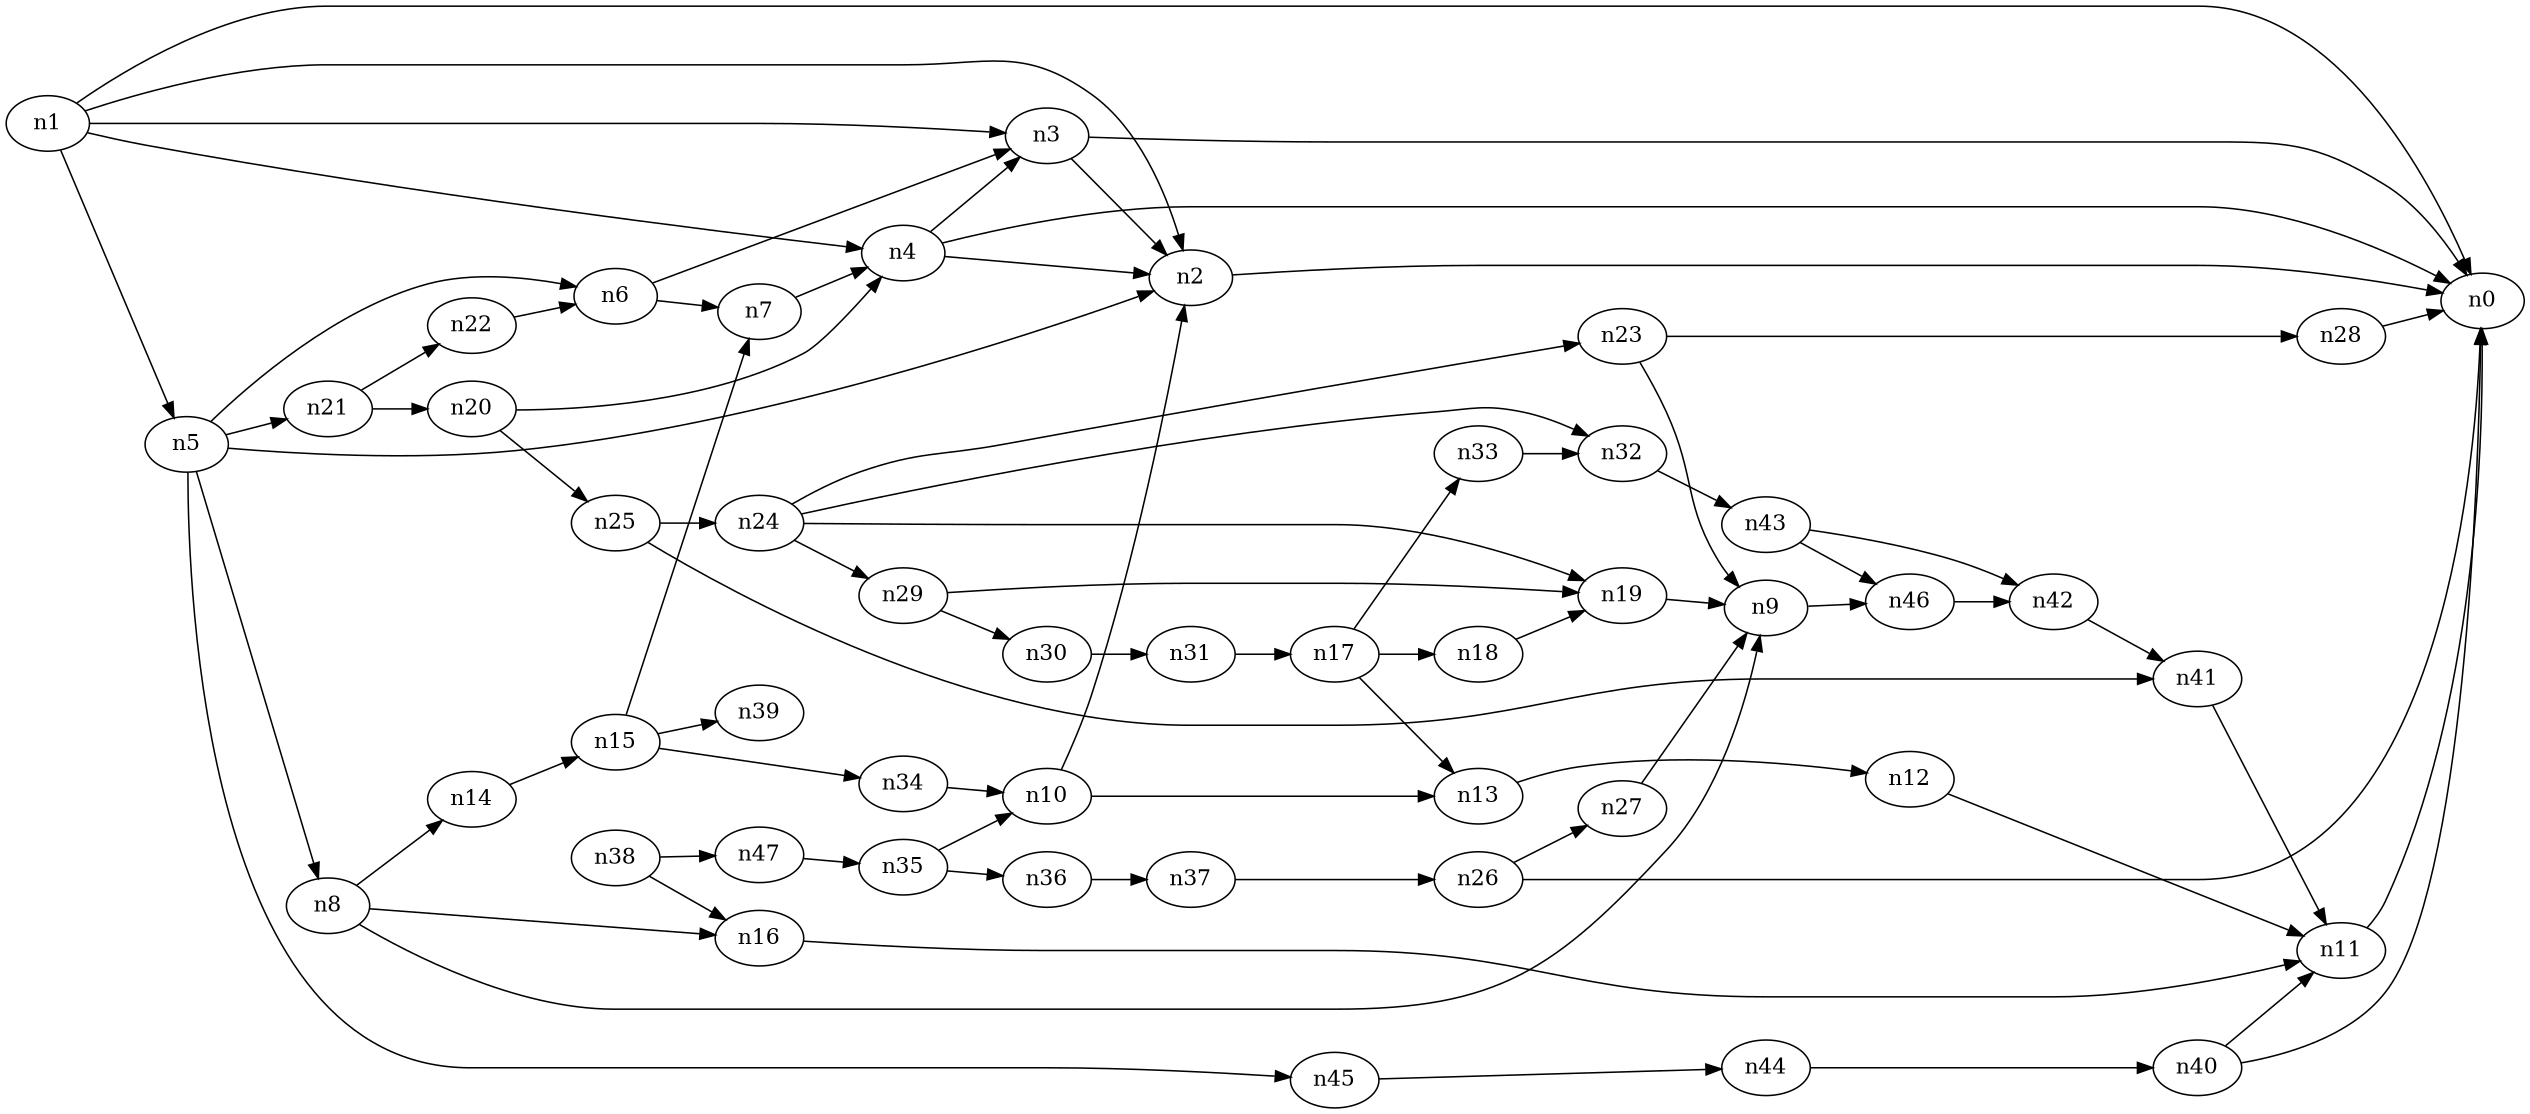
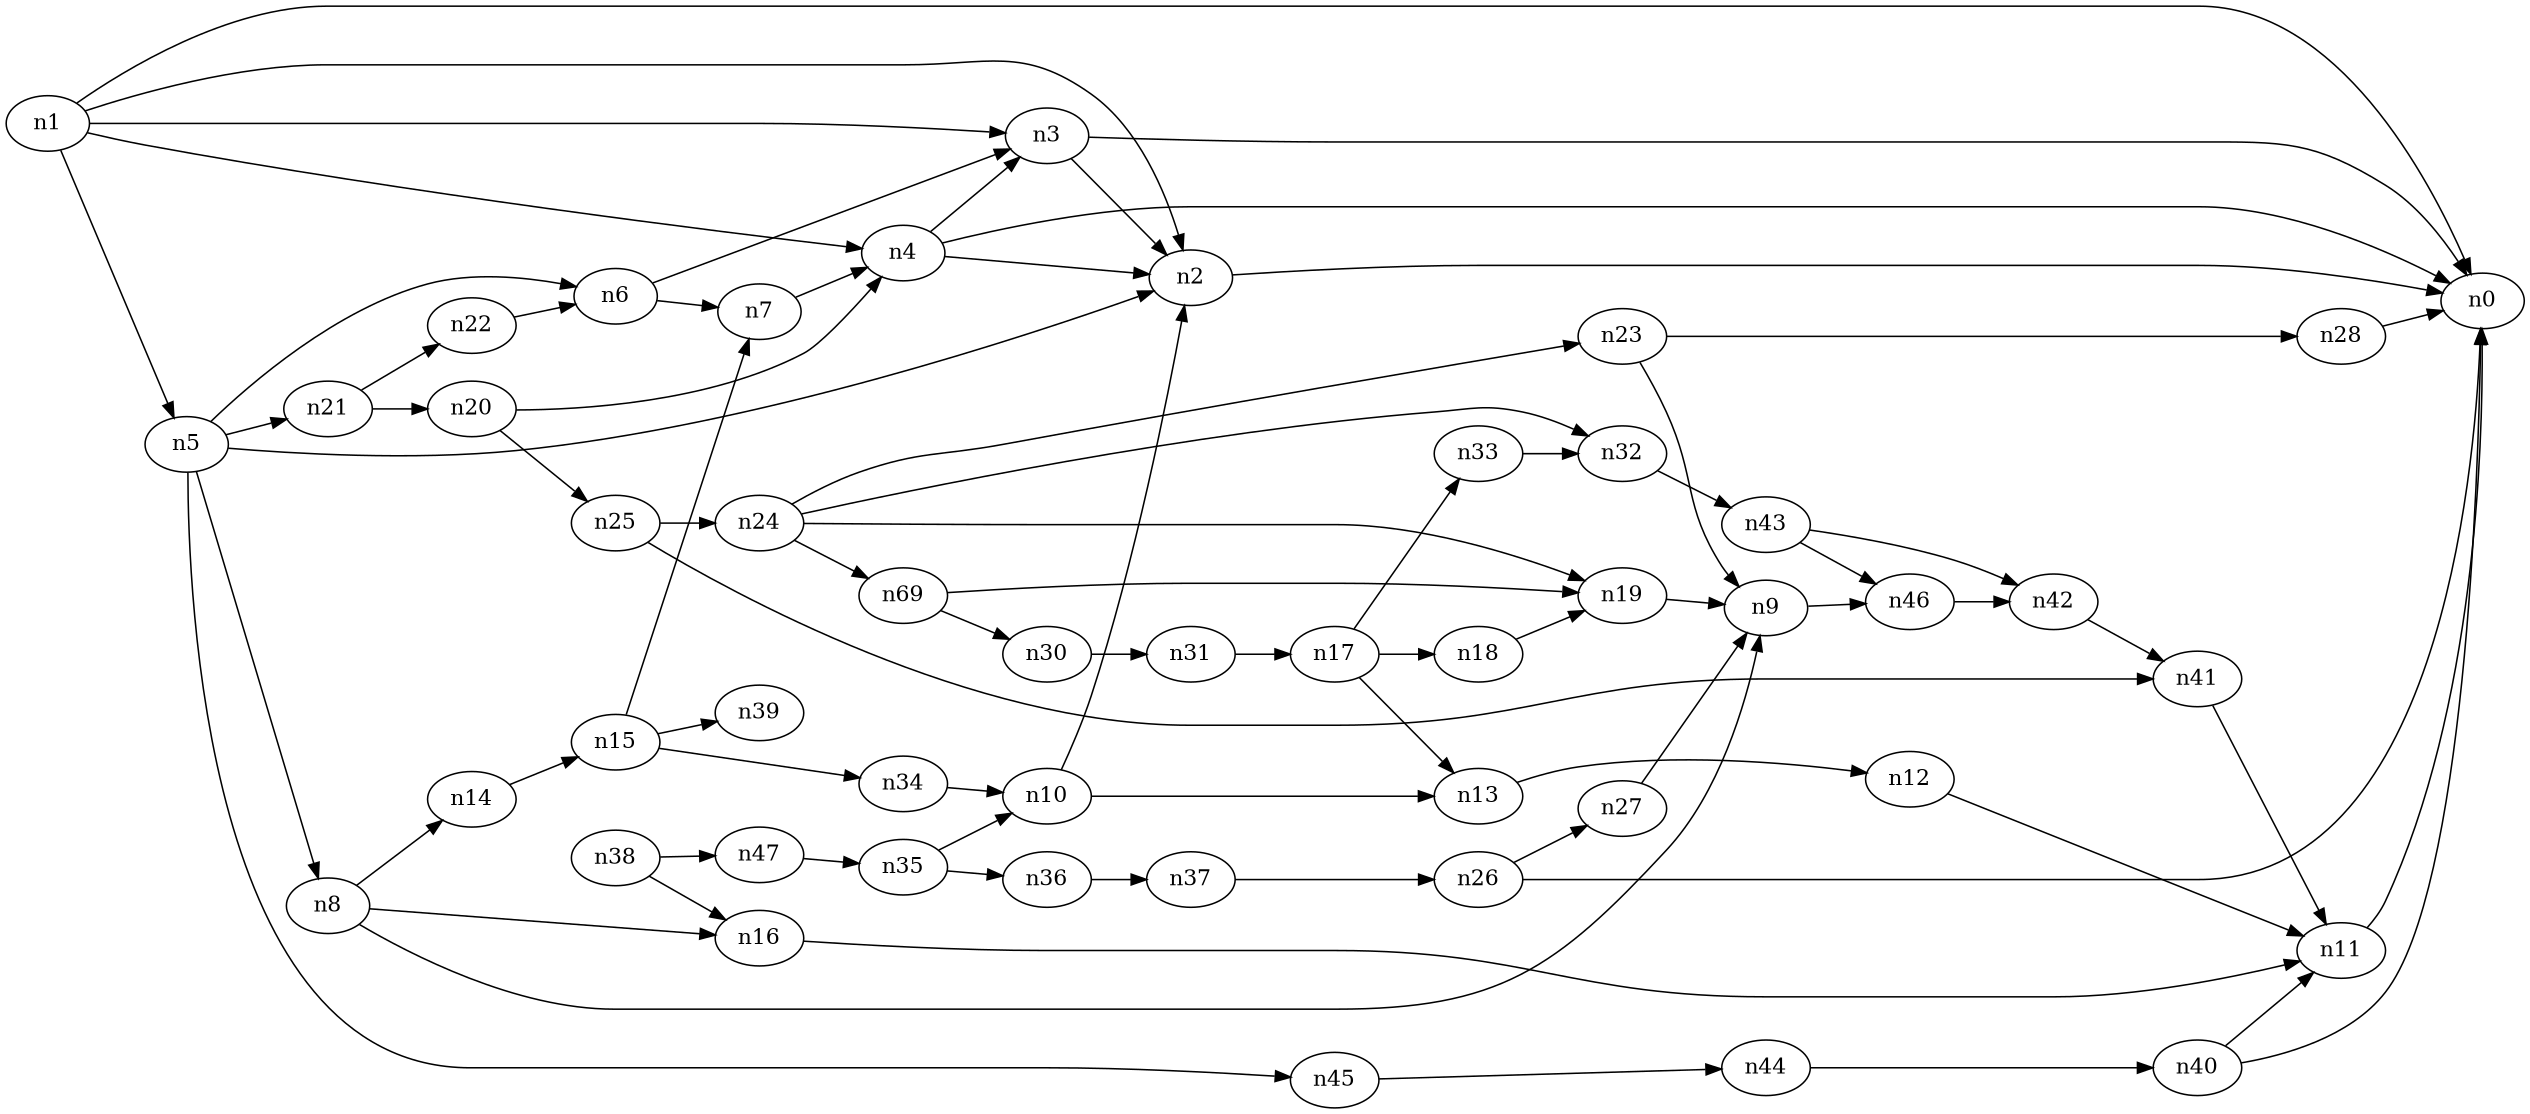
(903, 596) -> (903, 596)
